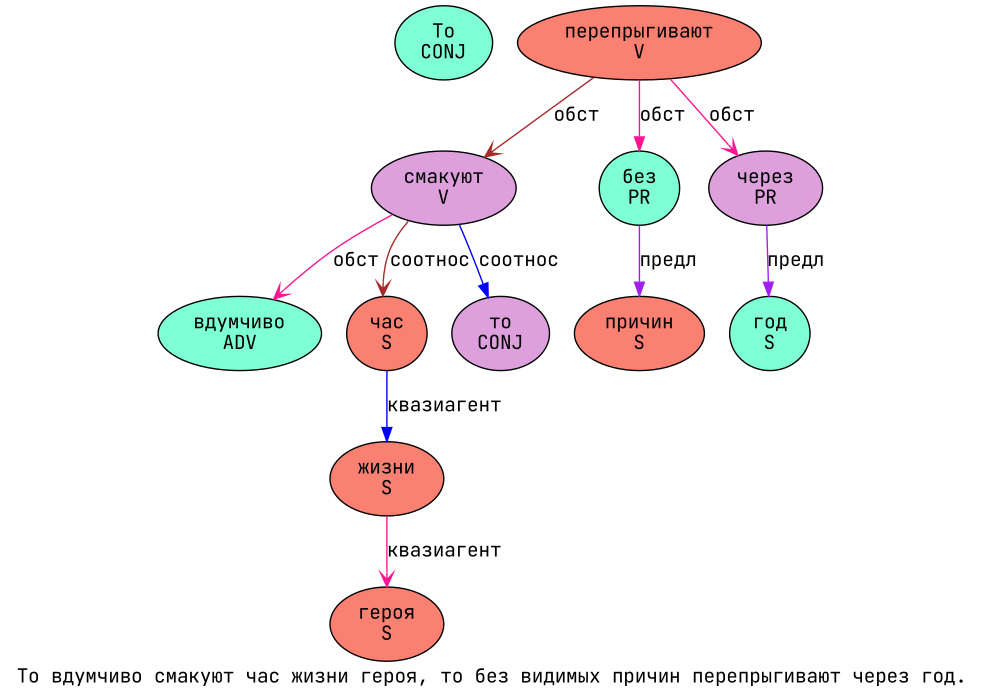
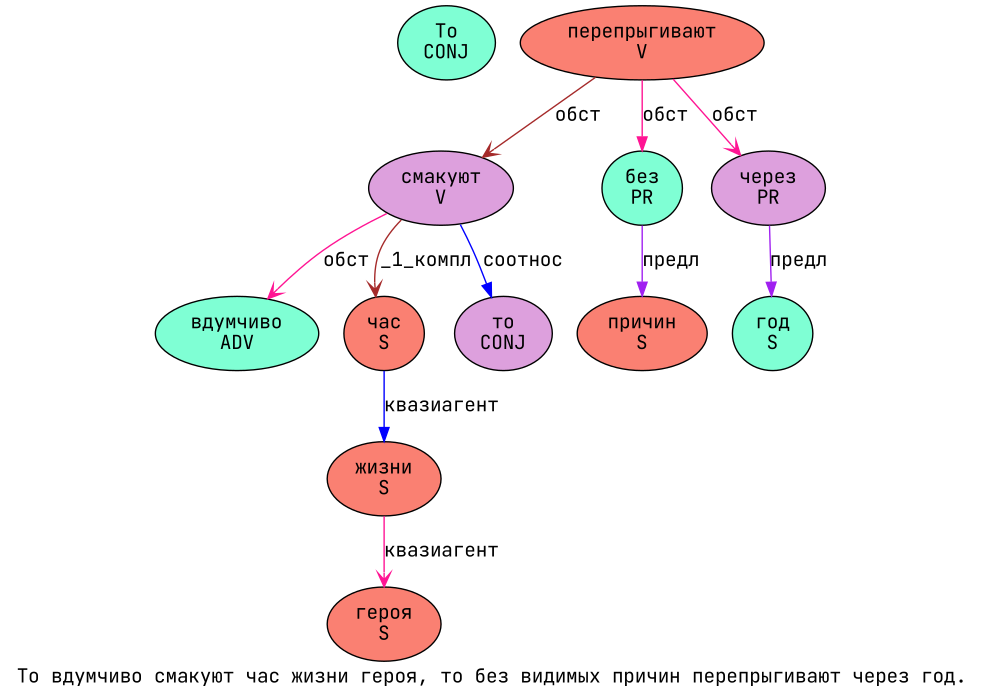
(430, 261) -> (426, 261)
